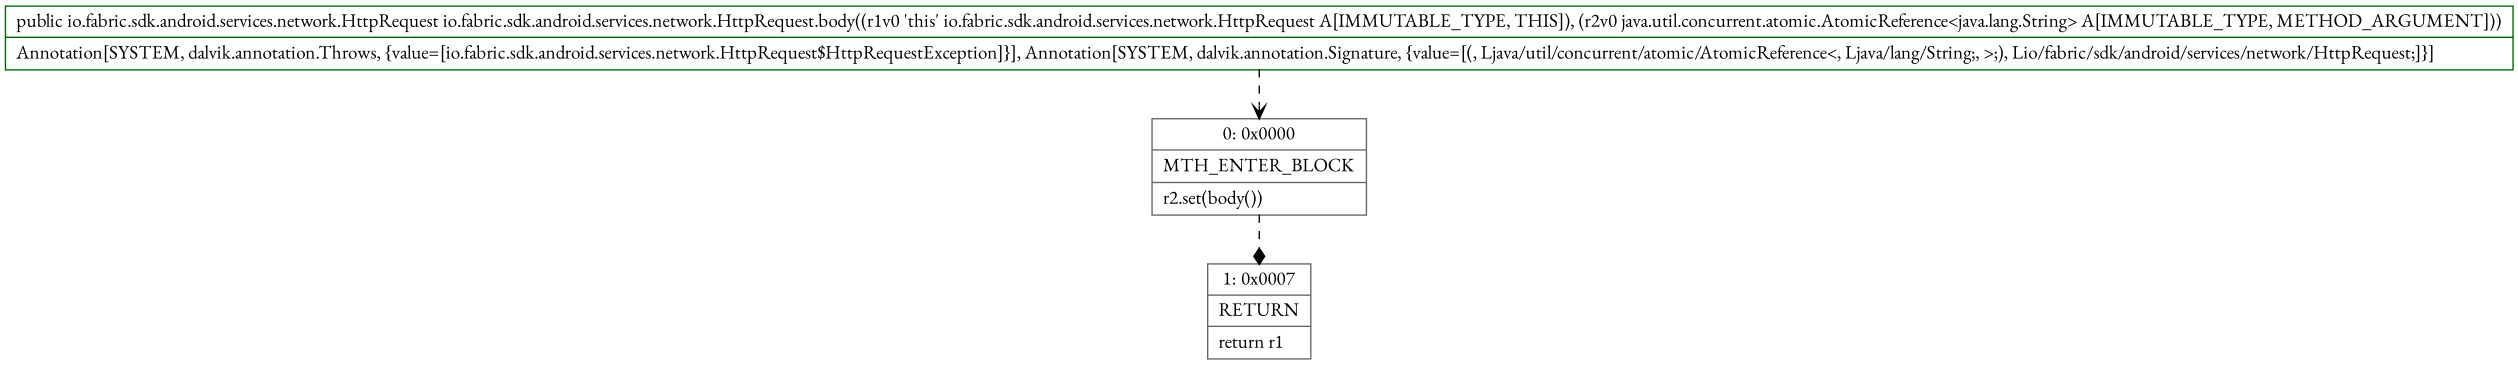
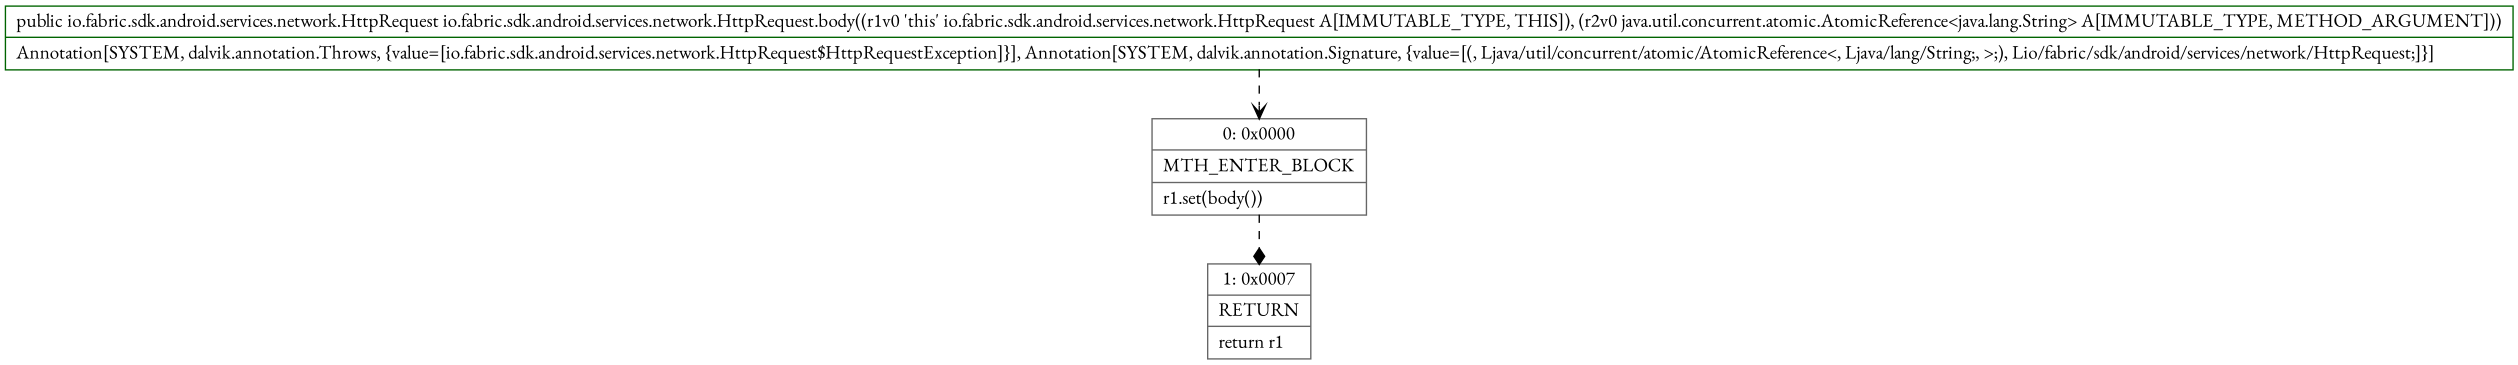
(1213, 198) -> (1213, 198)
